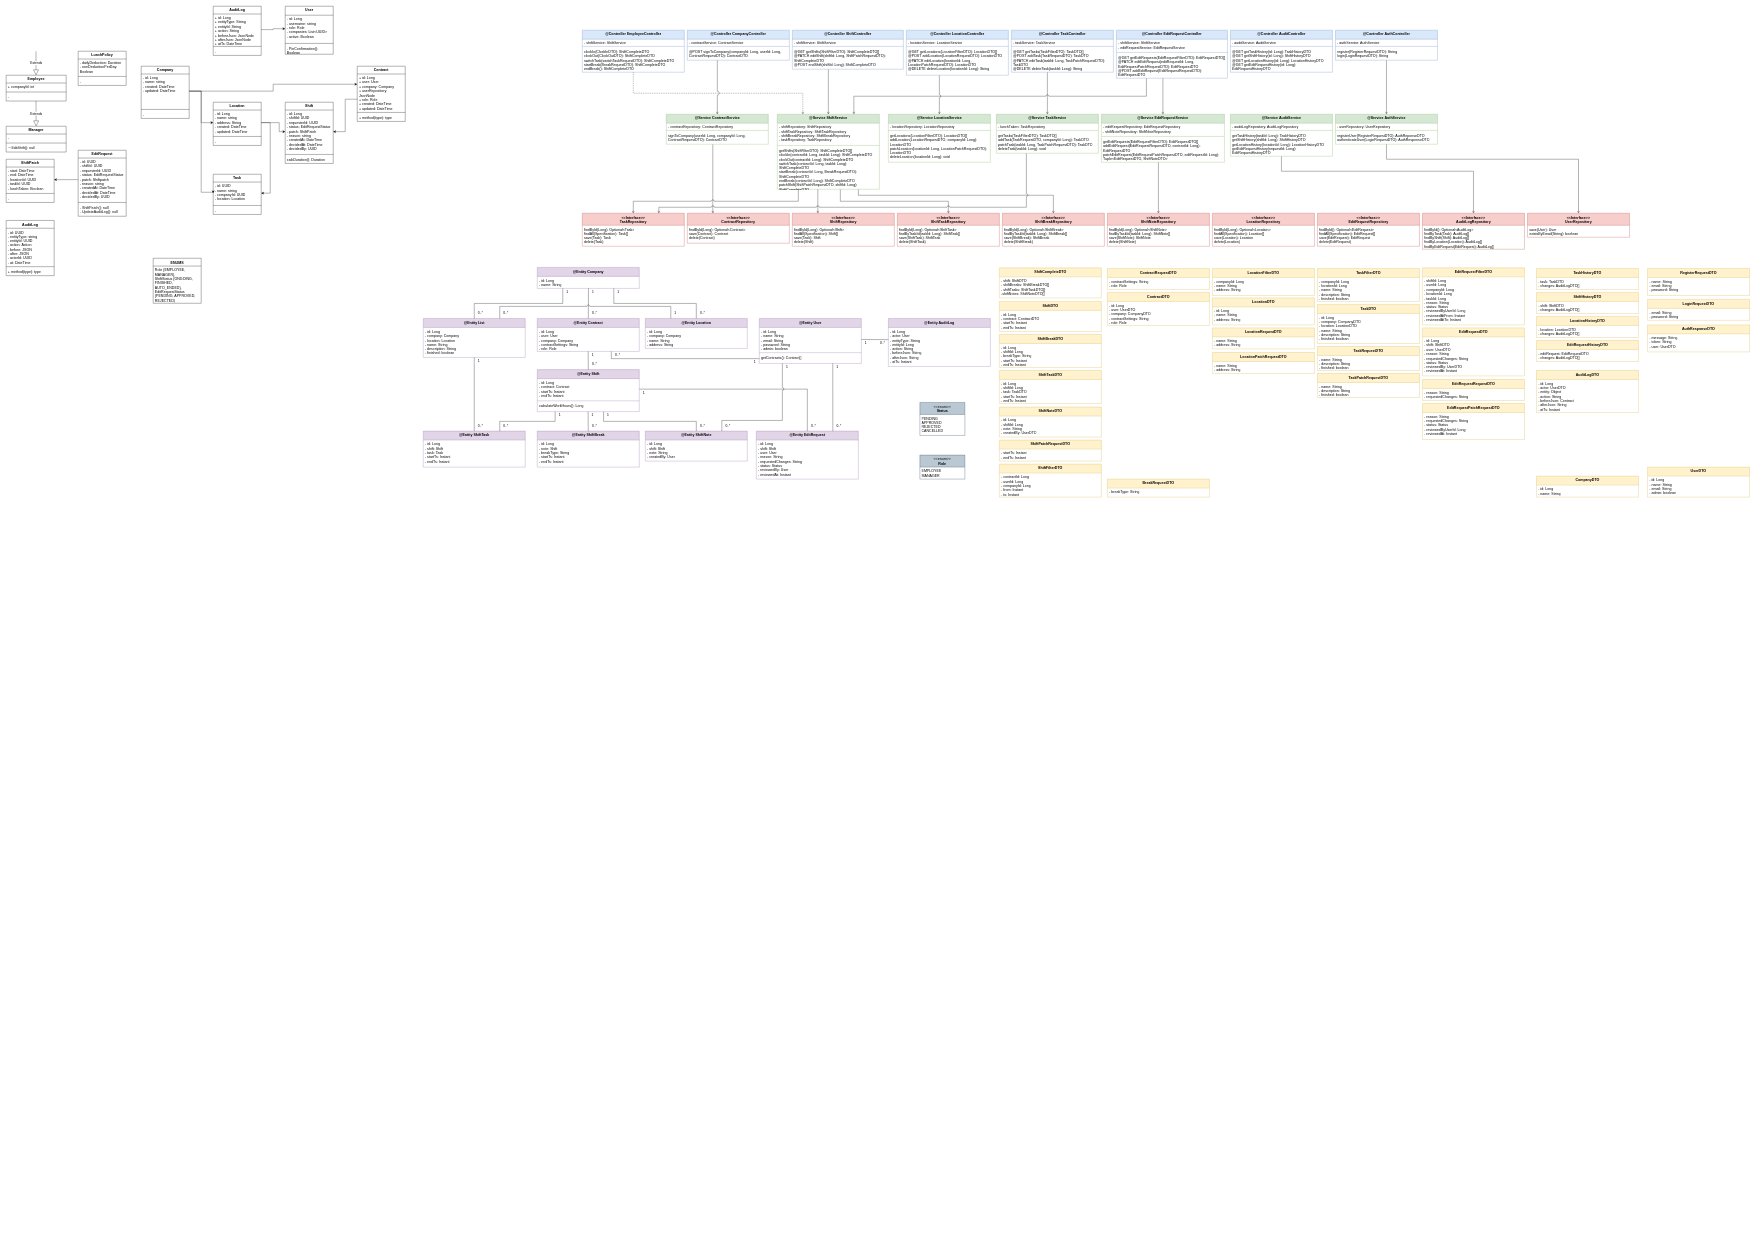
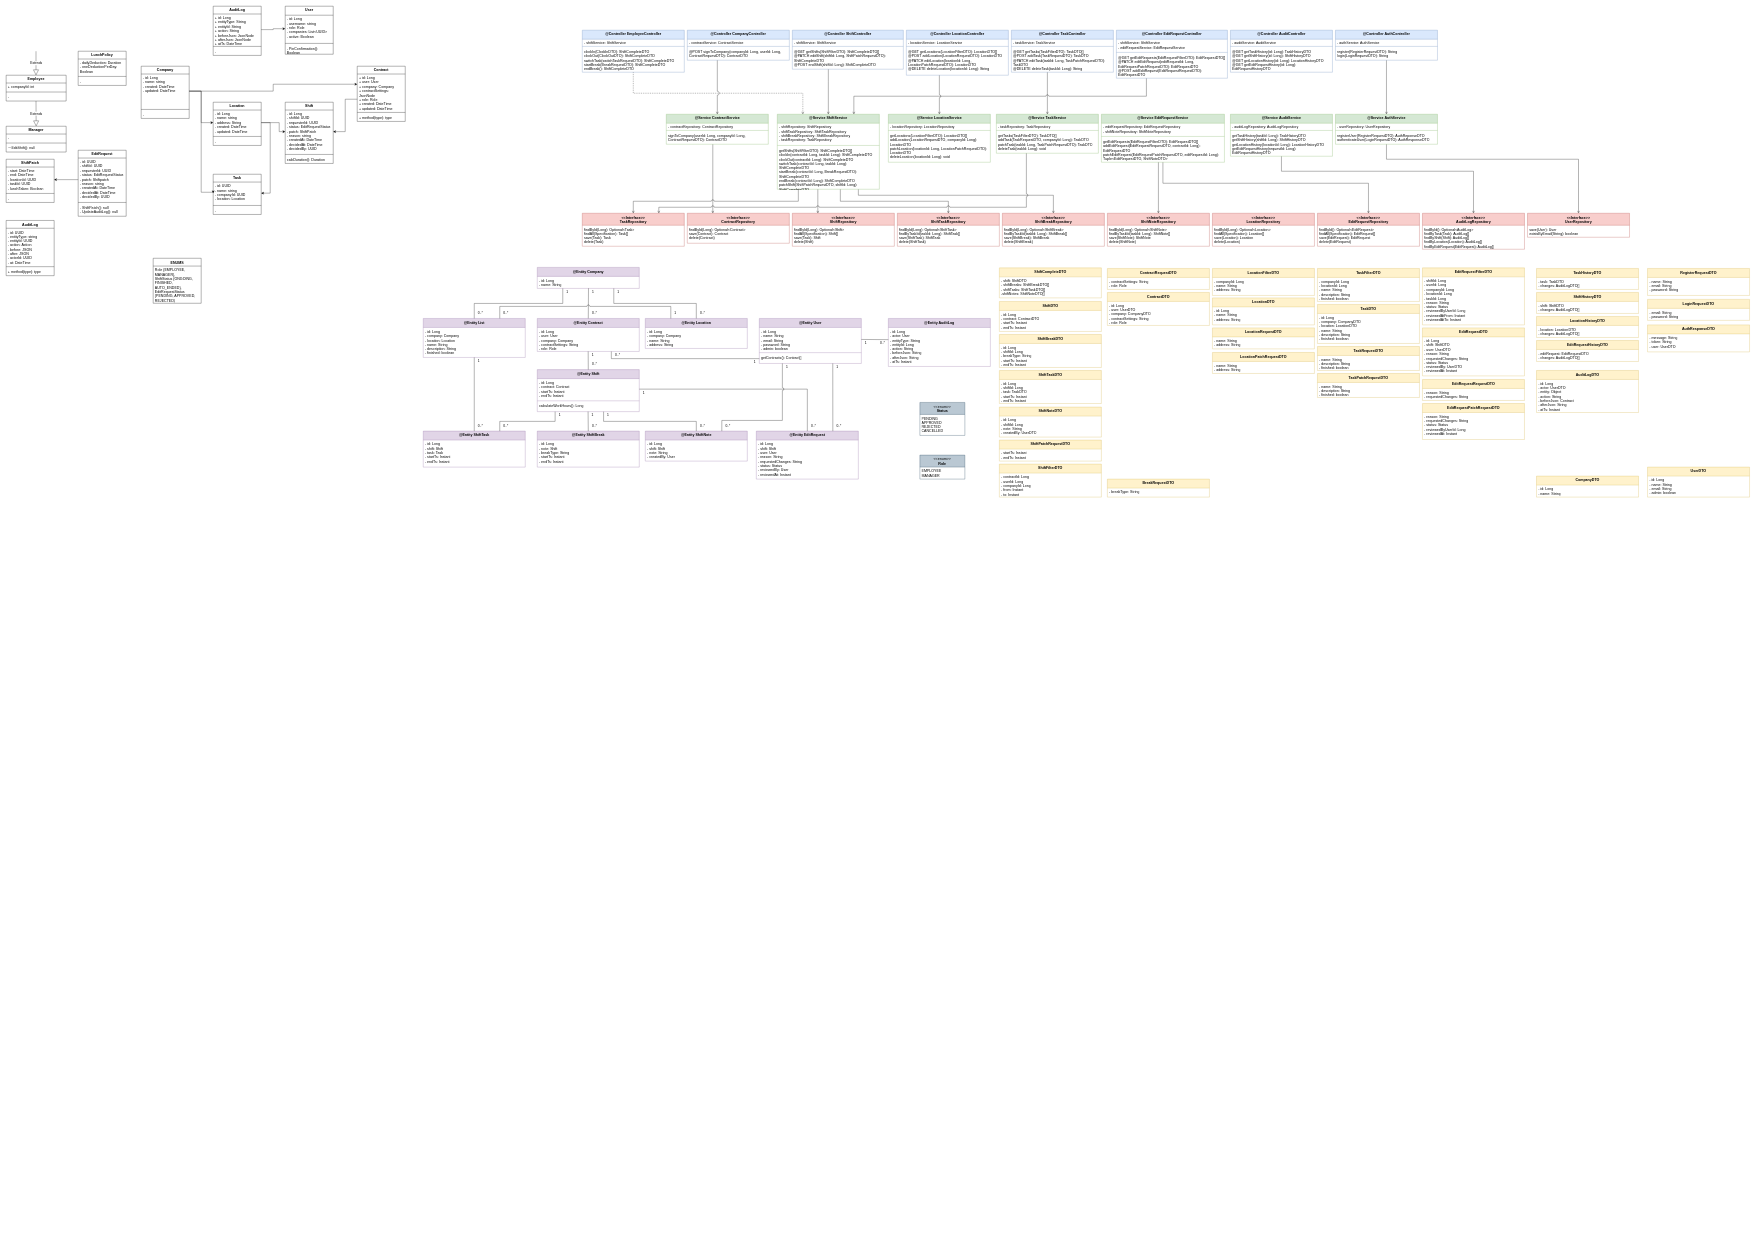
(381, 93) -> (381, 93)
(1163, 111) -> none
(1024, 127) -> (1028, 127)
none -> (1368, 196)
